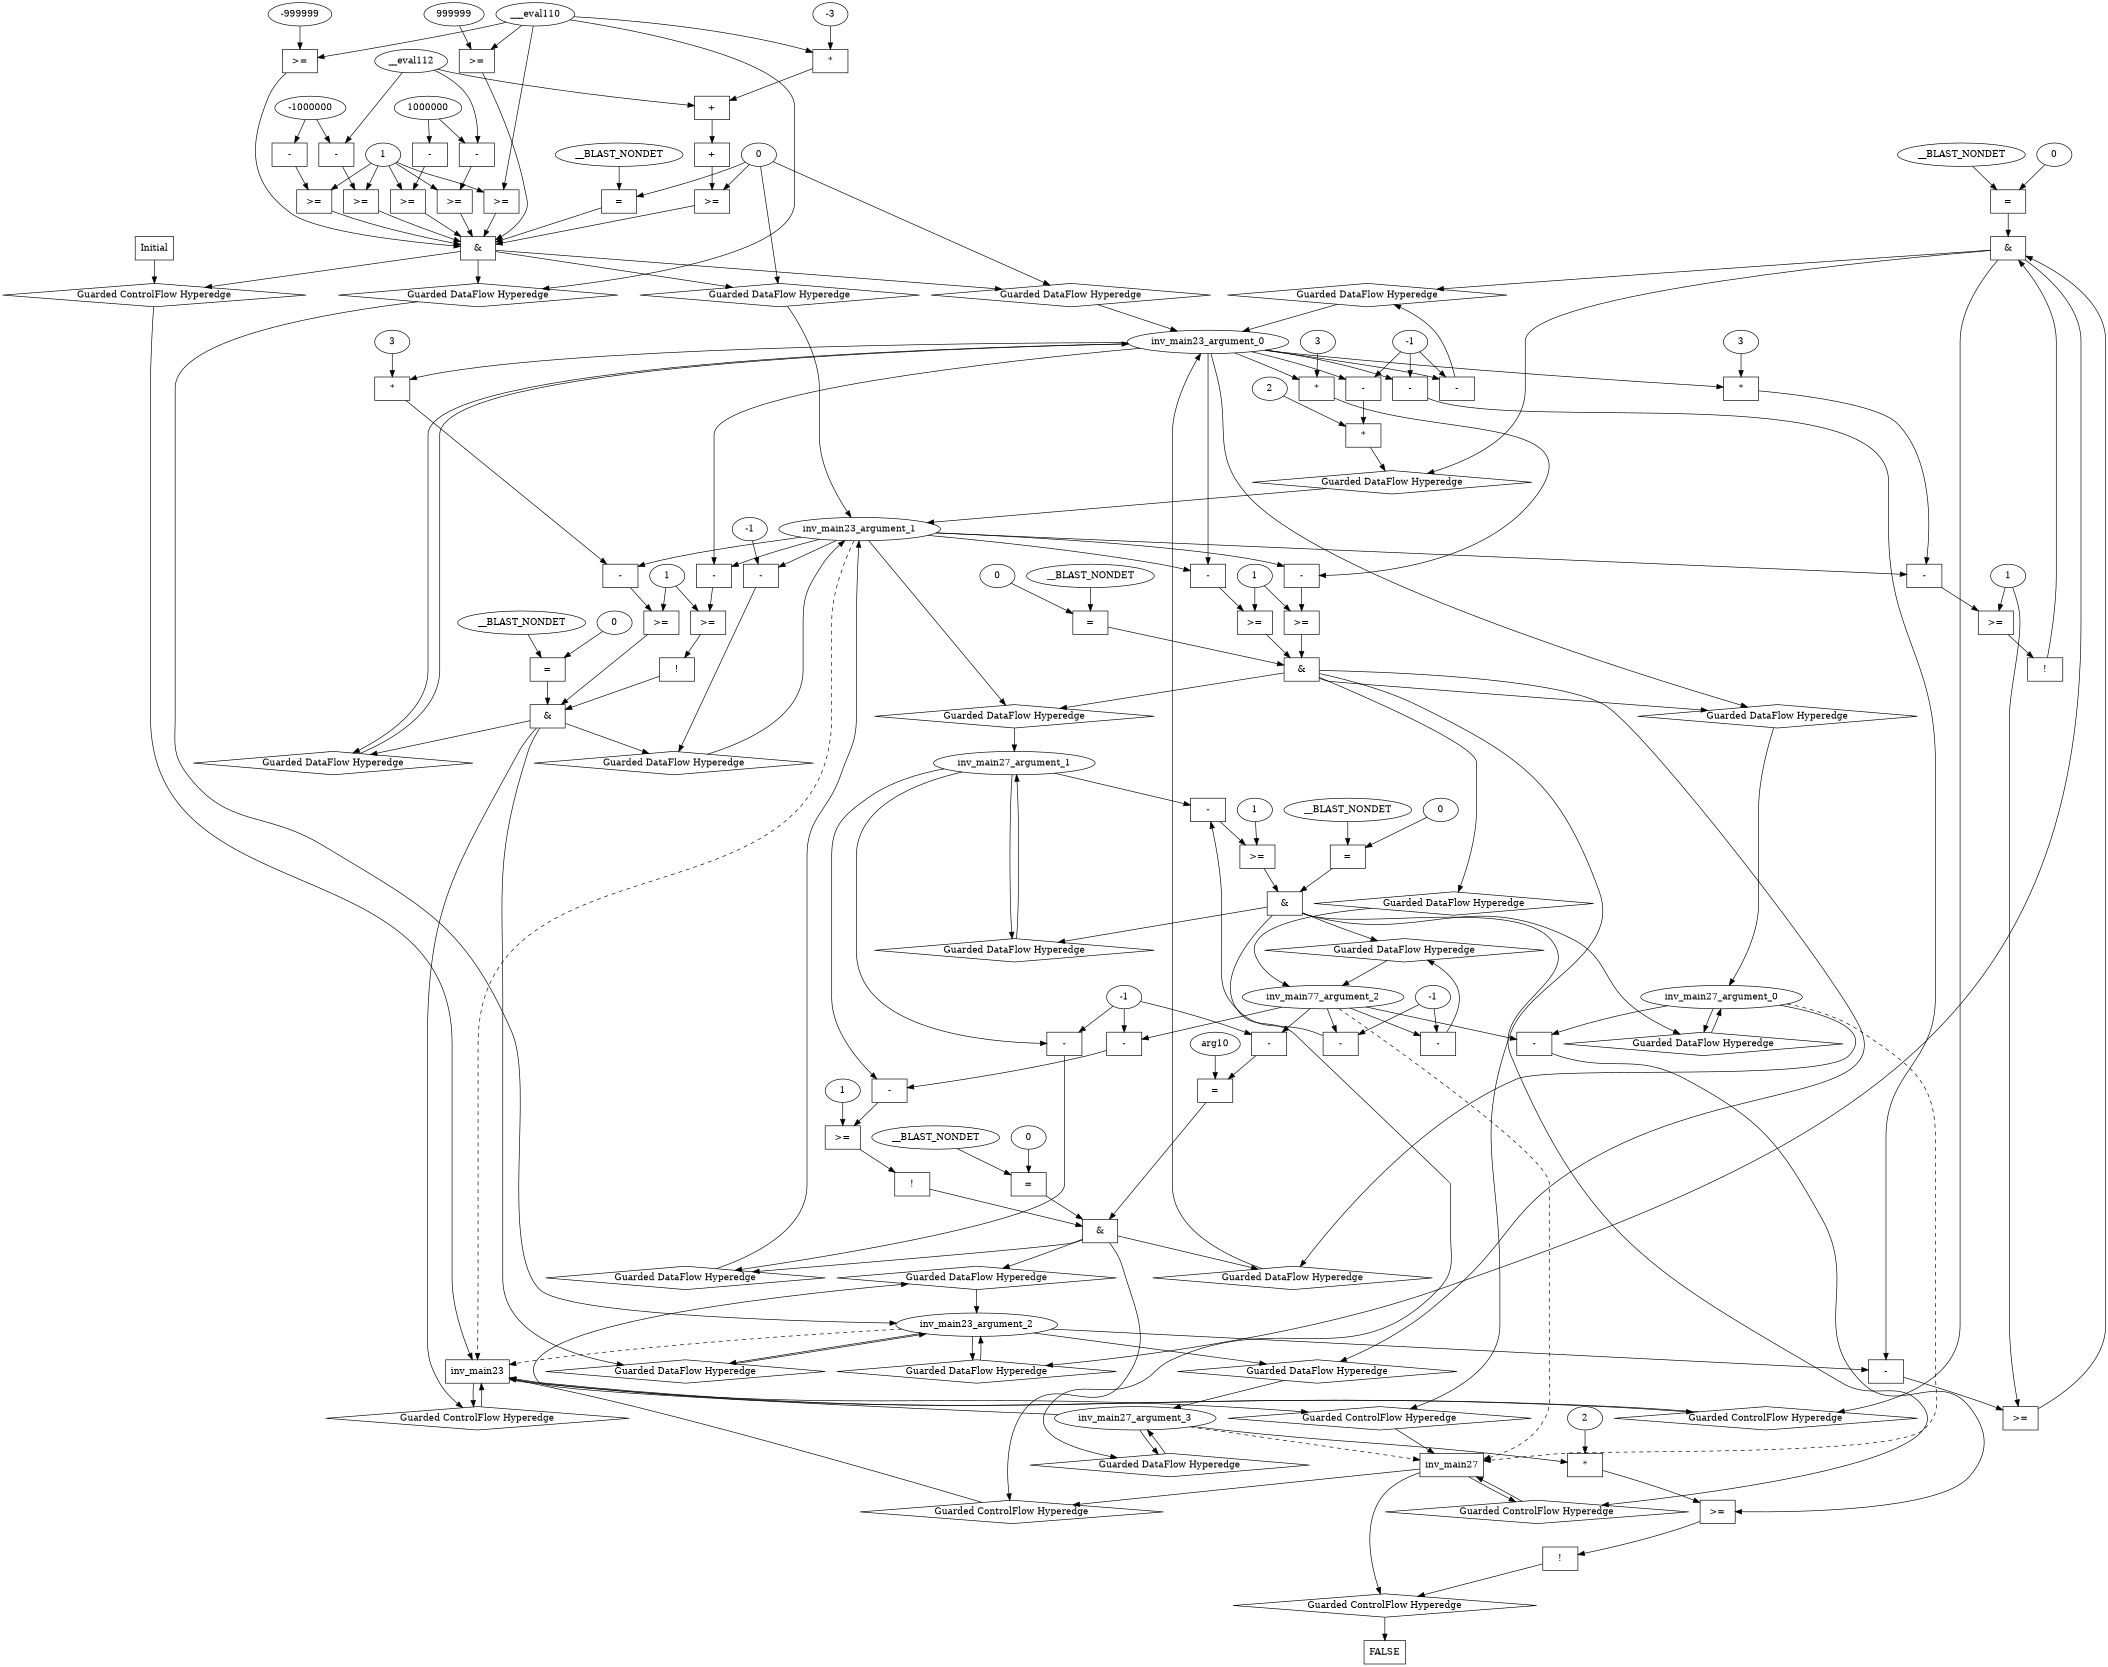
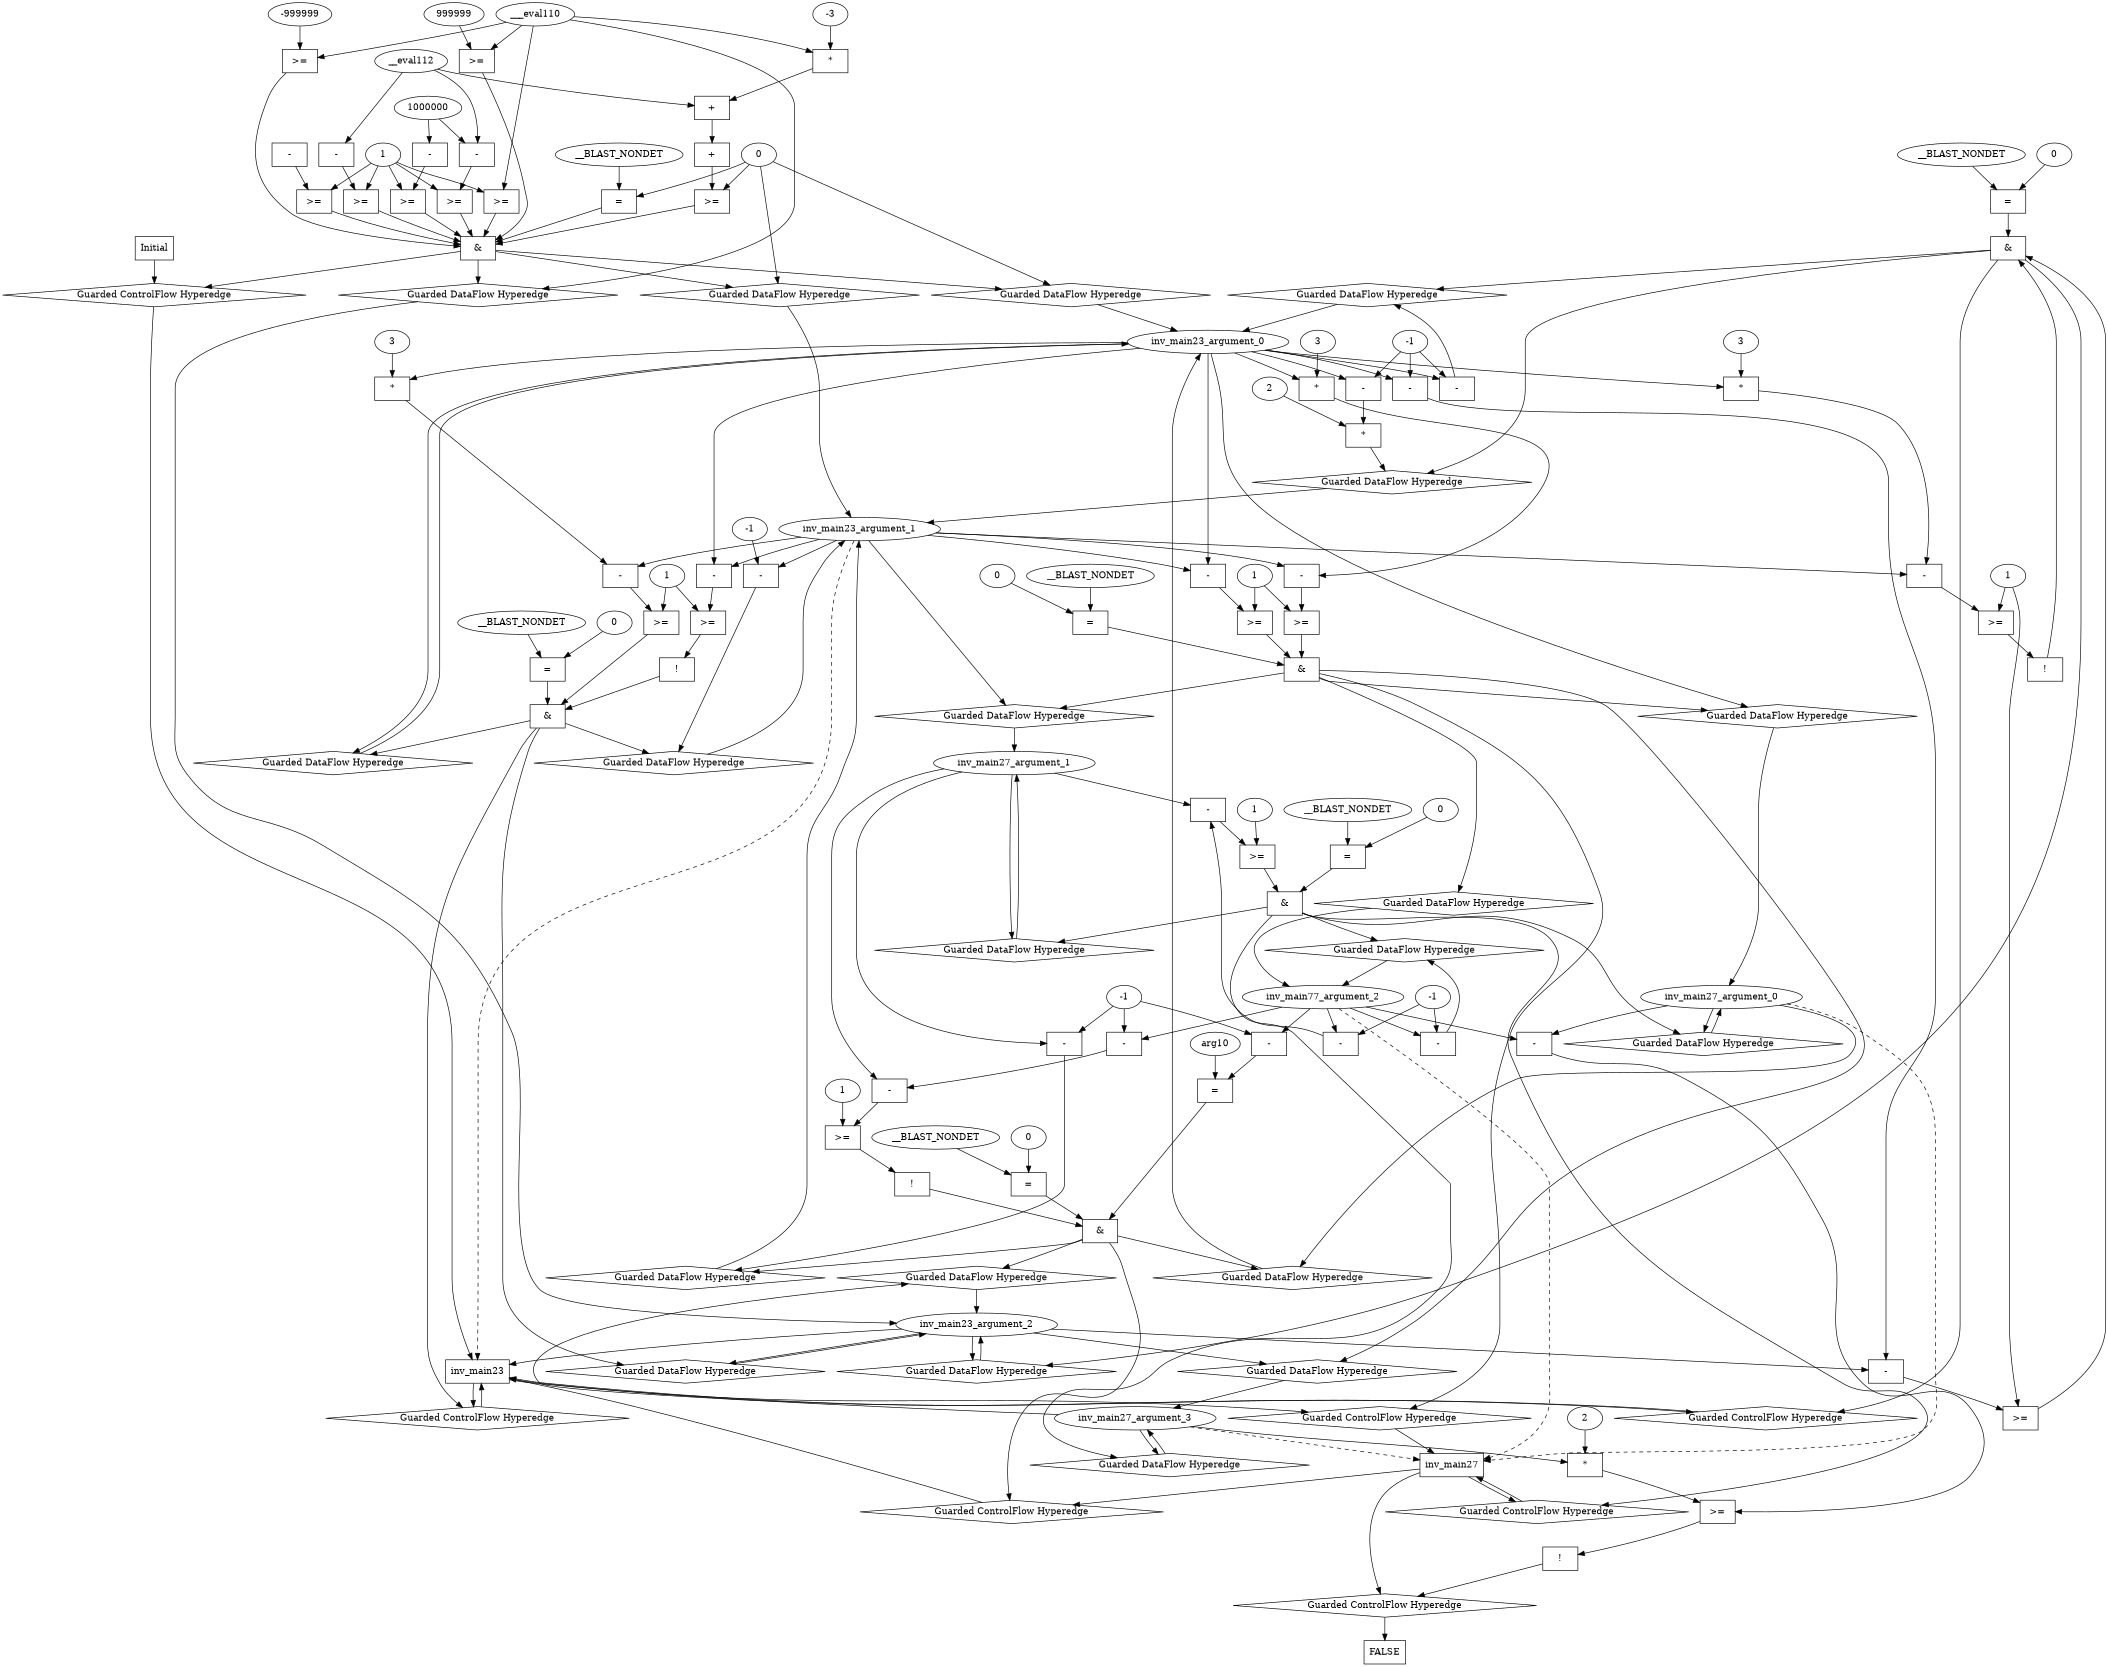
(310, 108) -> none
(708, 1342) -> (708, 1342)
